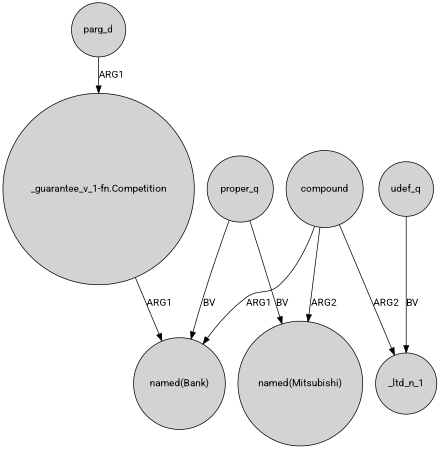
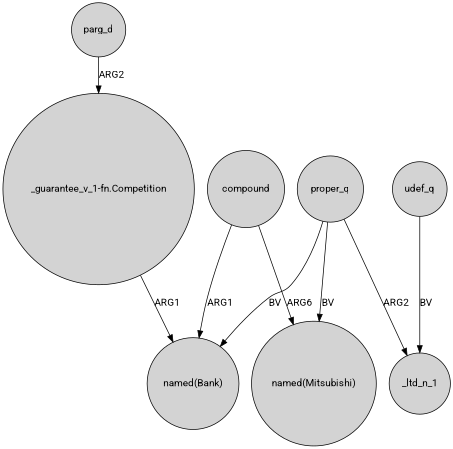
(112, 75) -> (112, 75)
(366, 287) -> (374, 284)
(324, 303) -> (300, 303)
